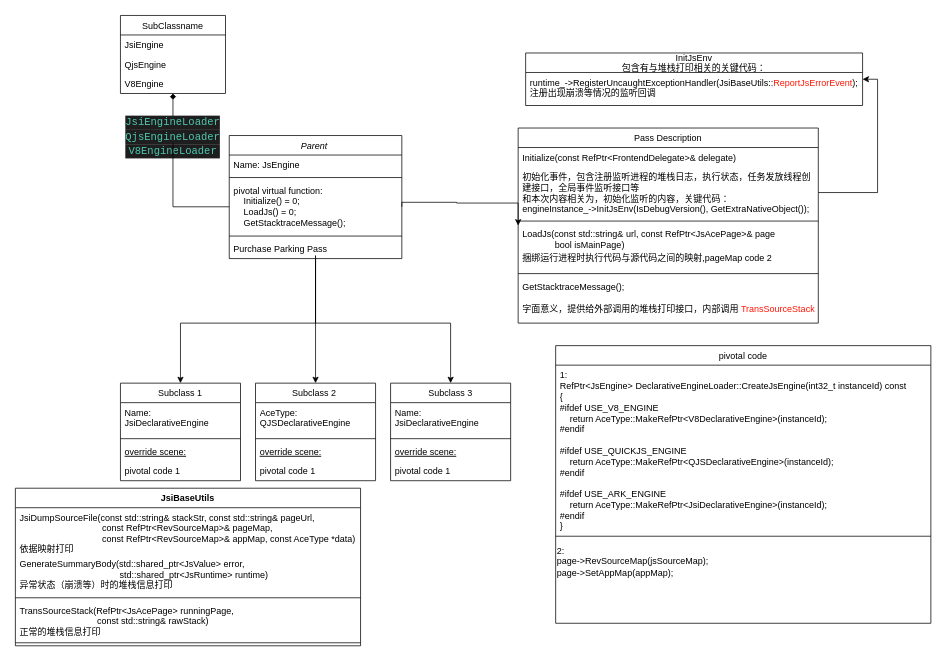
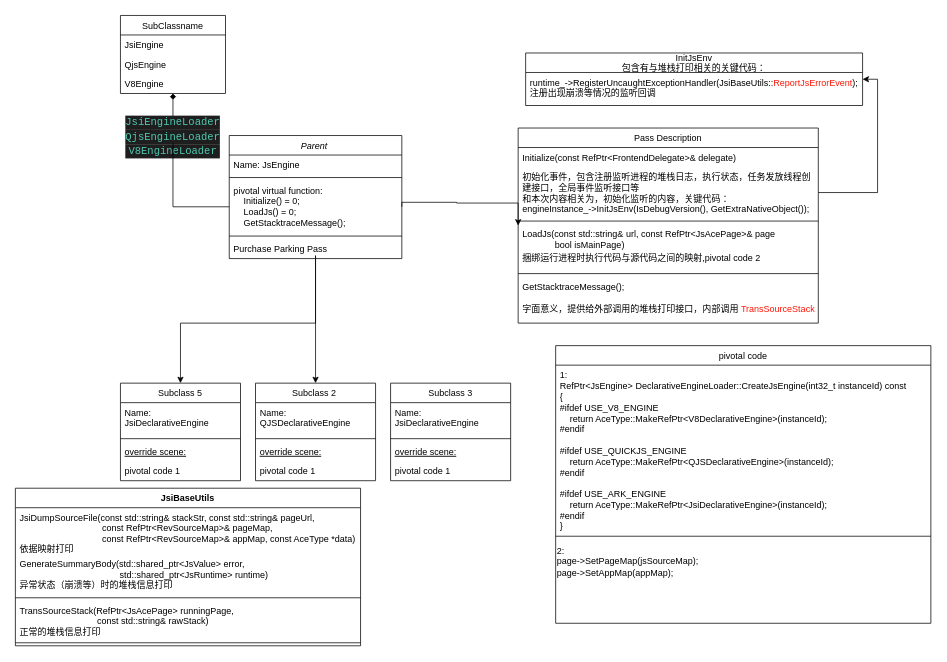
(646, 258) -> (644, 258)
(450, 349) -> none
(180, 393) -> (180, 393)
(307, 418) -> (307, 418)
(636, 561) -> (631, 561)
